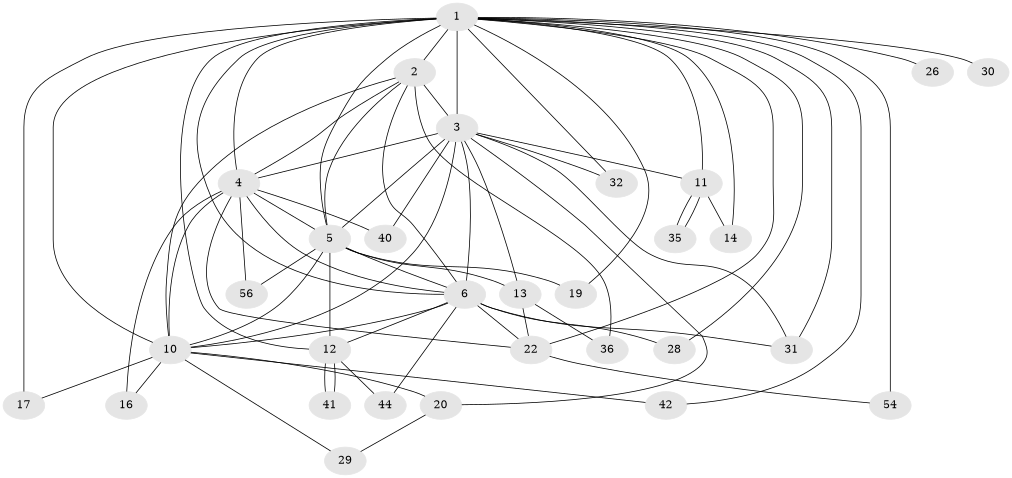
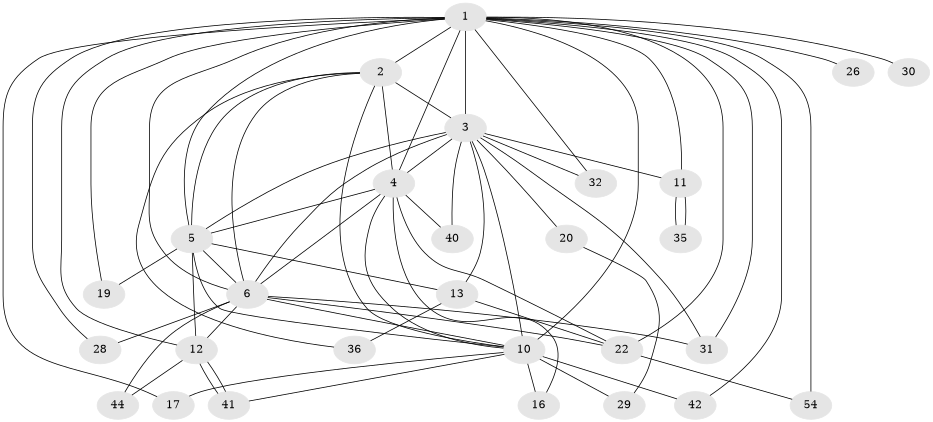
(731, 239) -> none
(247, 294) -> none
(368, 379) -> (377, 378)
